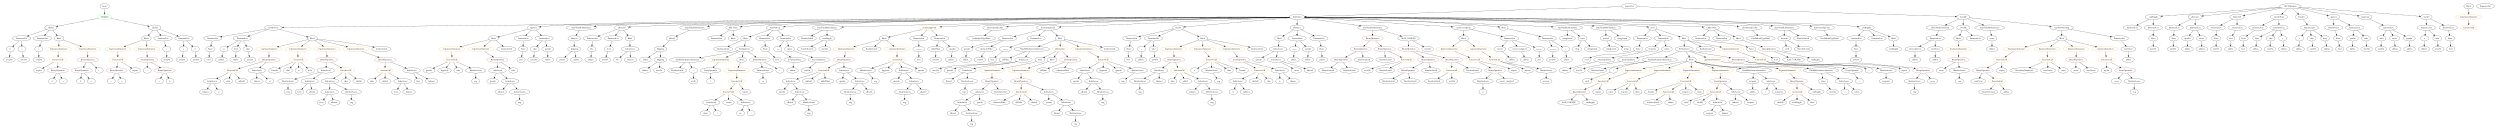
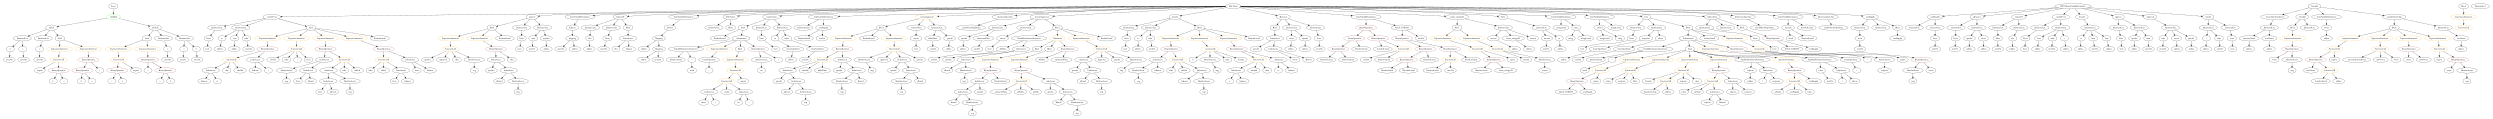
(1629, 6) -> none
(2290, 6) -> (2073, 6)
(1539, 60) -> none
(1483, 92) -> none
